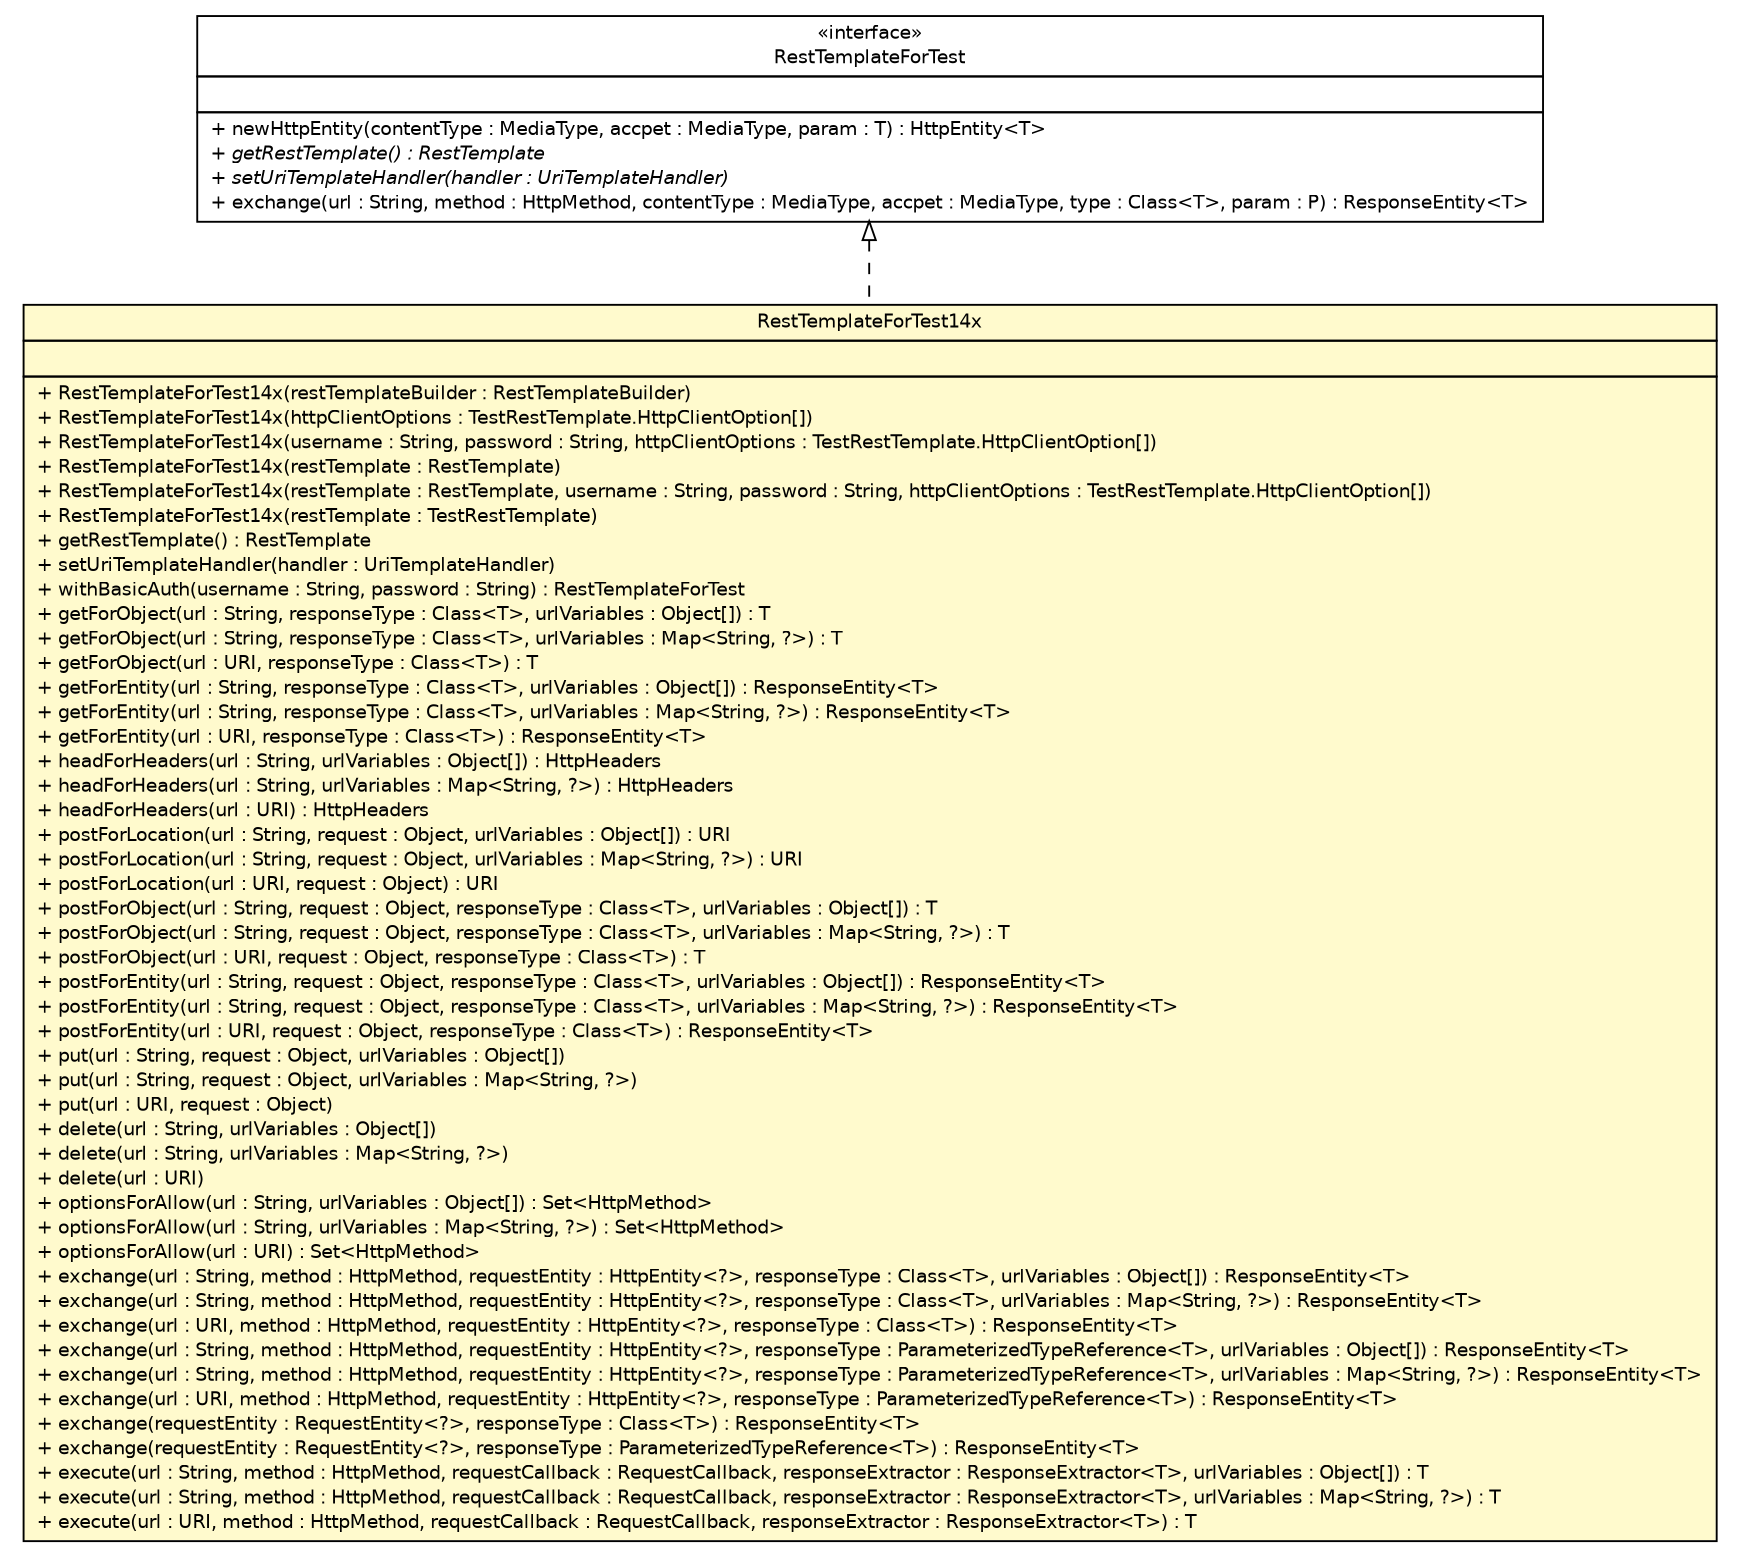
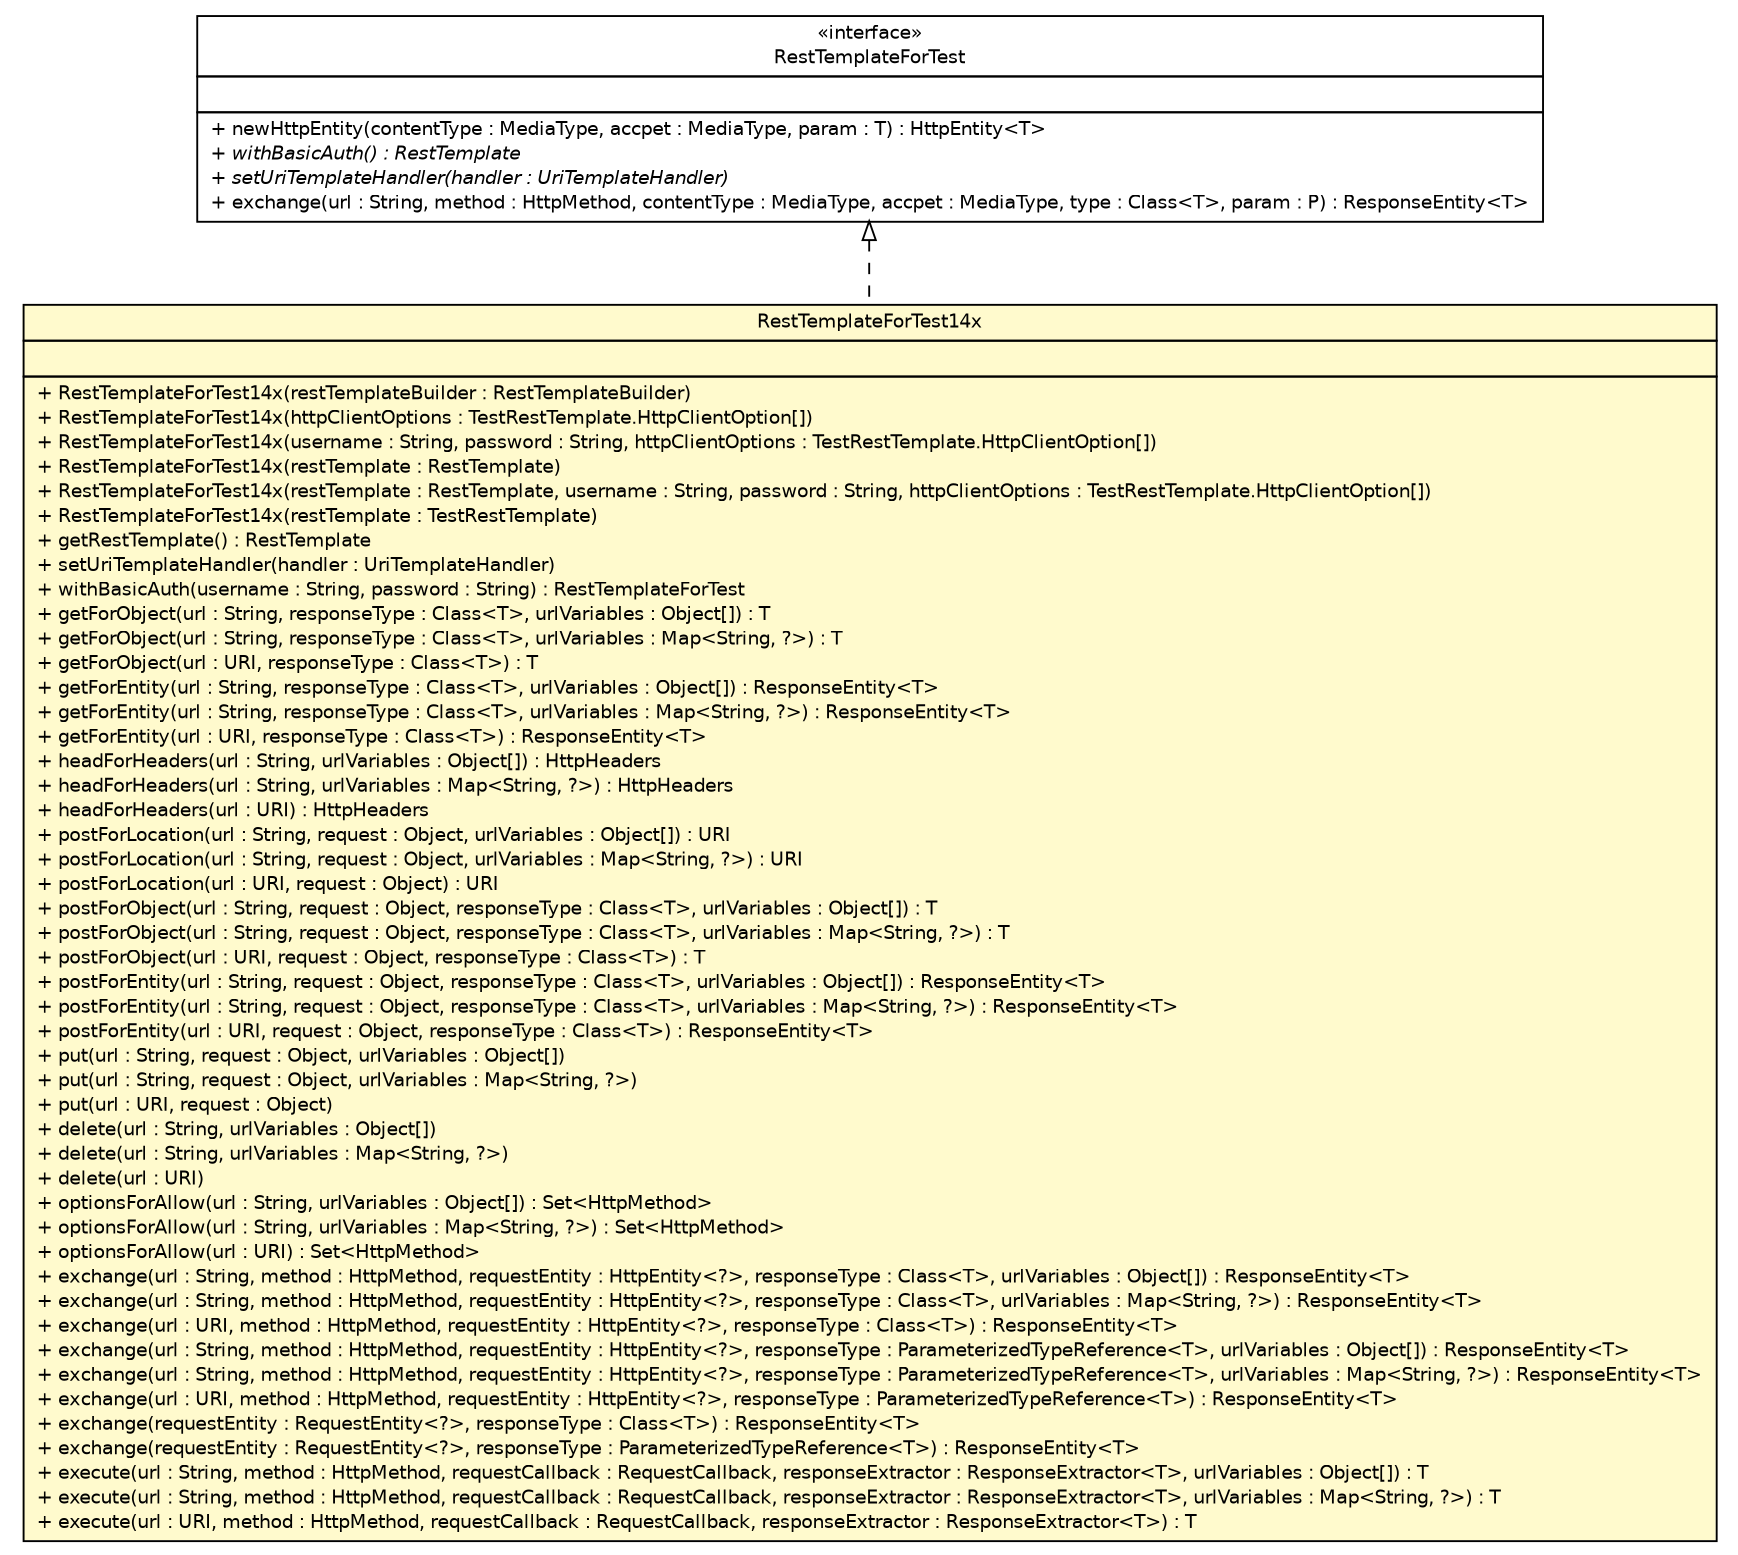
(378, 154) -> (366, 154)
